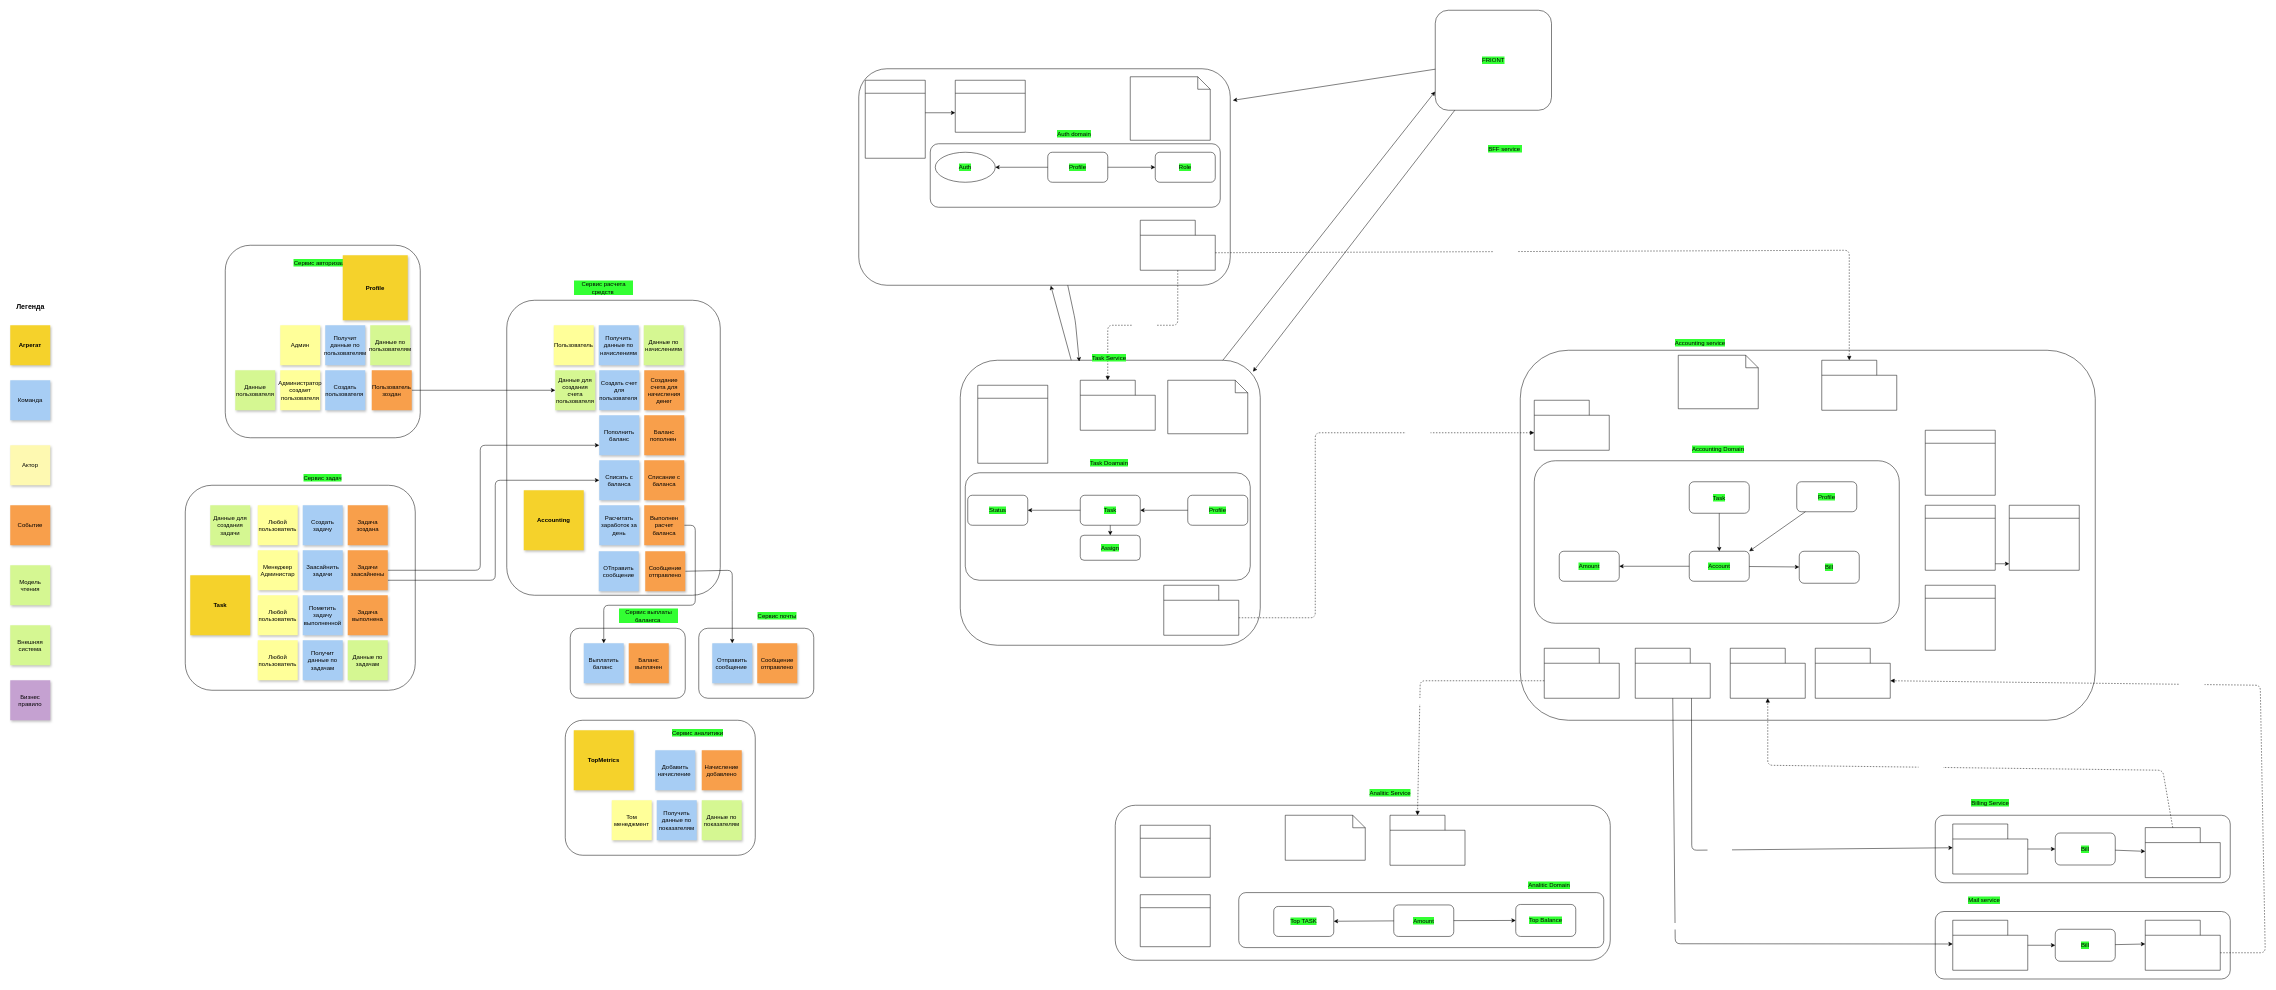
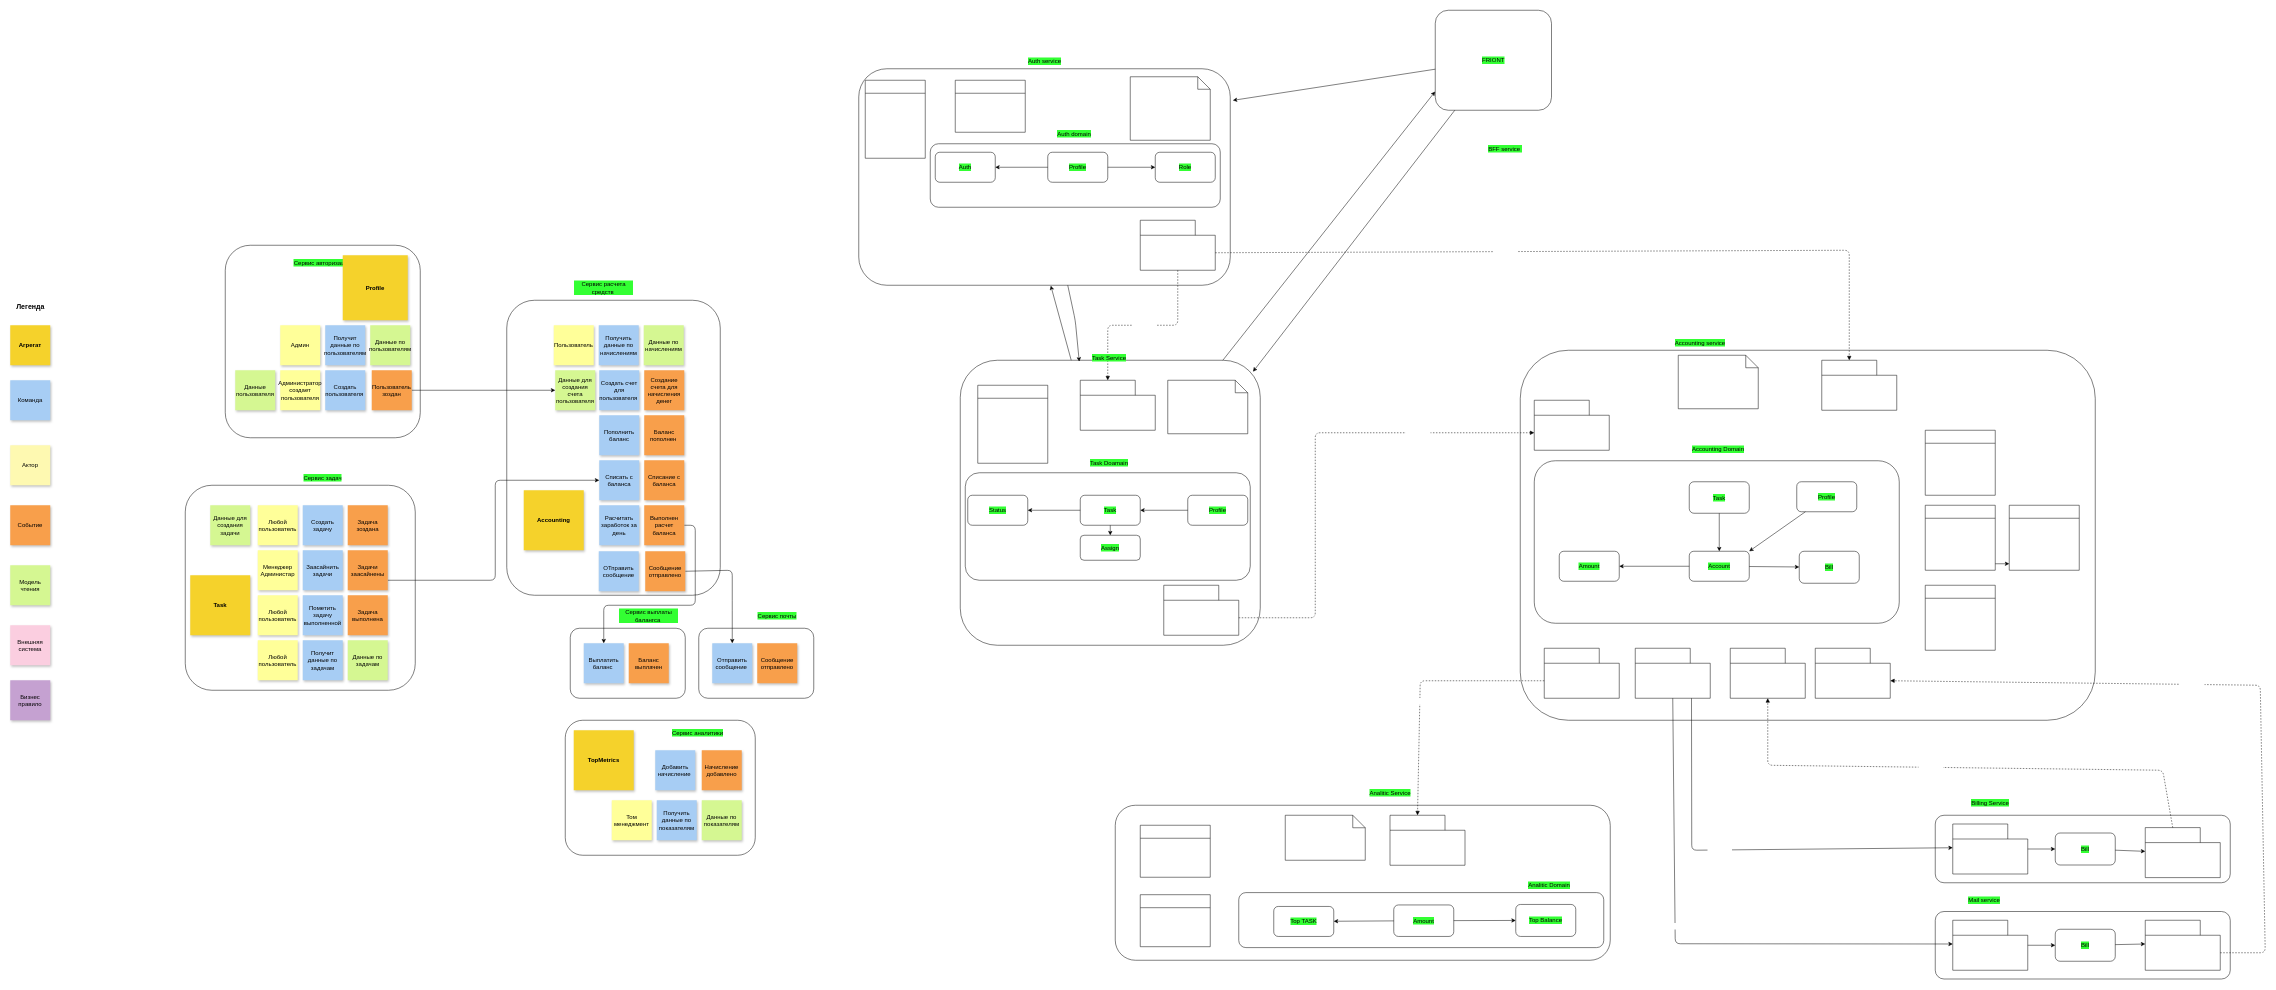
none -> (1045, 61)
(950, 113) -> none
(965, 167) -> (965, 167)
(594, 445) -> none
(30, 645) -> (30, 645)
